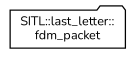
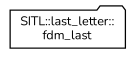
(68, 29) -> (68, 29)
